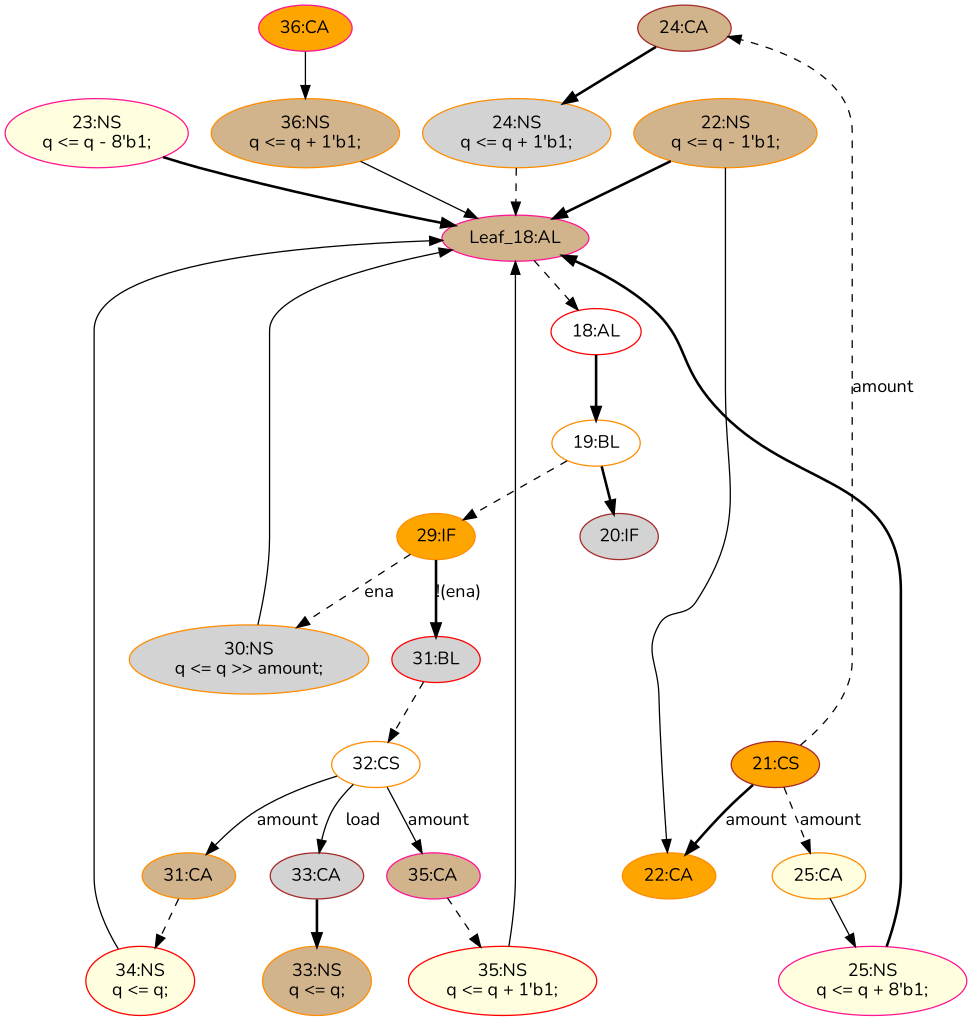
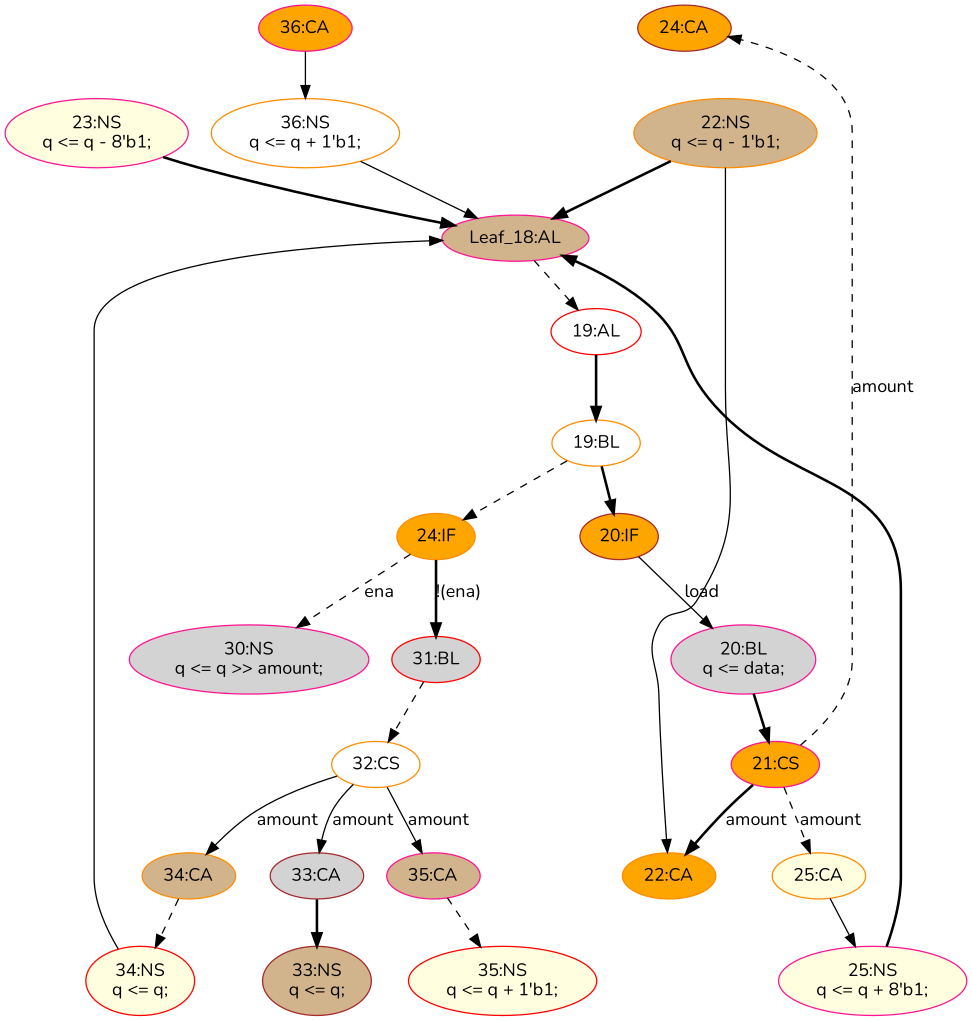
(684, 28) -> (684, 28)
(305, 133) -> (305, 133)
(517, 133) -> none
(596, 332) -> (596, 332)
(270, 381) -> none
(436, 537) -> (436, 537)
(619, 537) -> (619, 537)
(515, 611) -> none
(249, 659) -> (249, 659)
none -> (743, 659)
(775, 764) -> (775, 764)
(364, 820) -> (364, 820)
(189, 876) -> (189, 876)
(317, 981) -> (317, 981)
